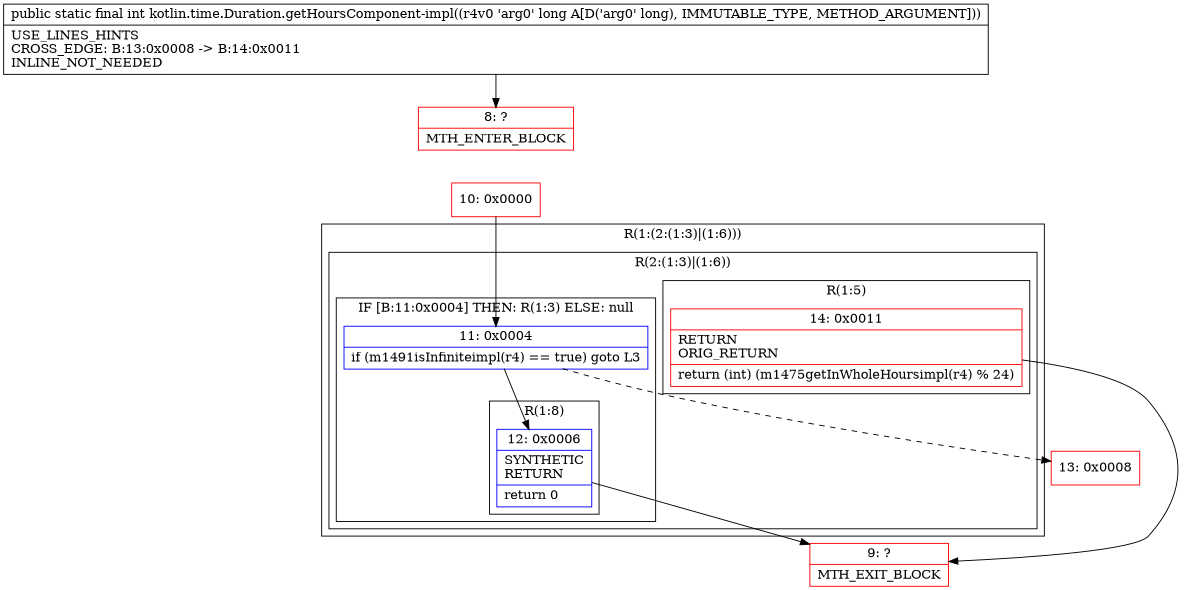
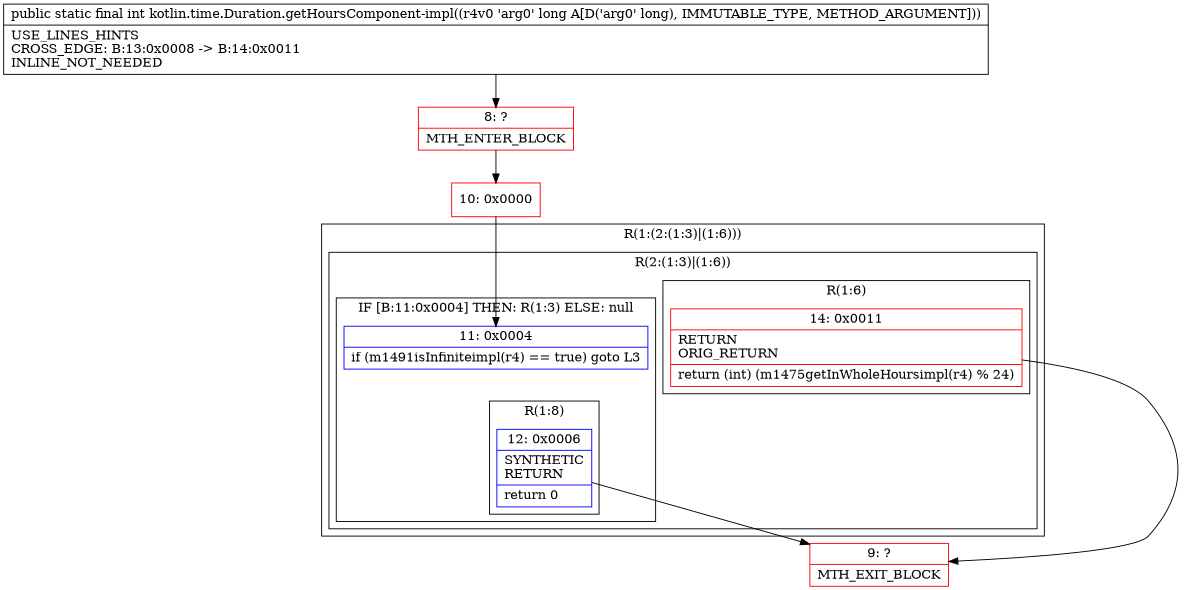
none -> (496, 162)
(846, 291) -> (846, 291)
(515, 395) -> none
(1095, 468) -> none
